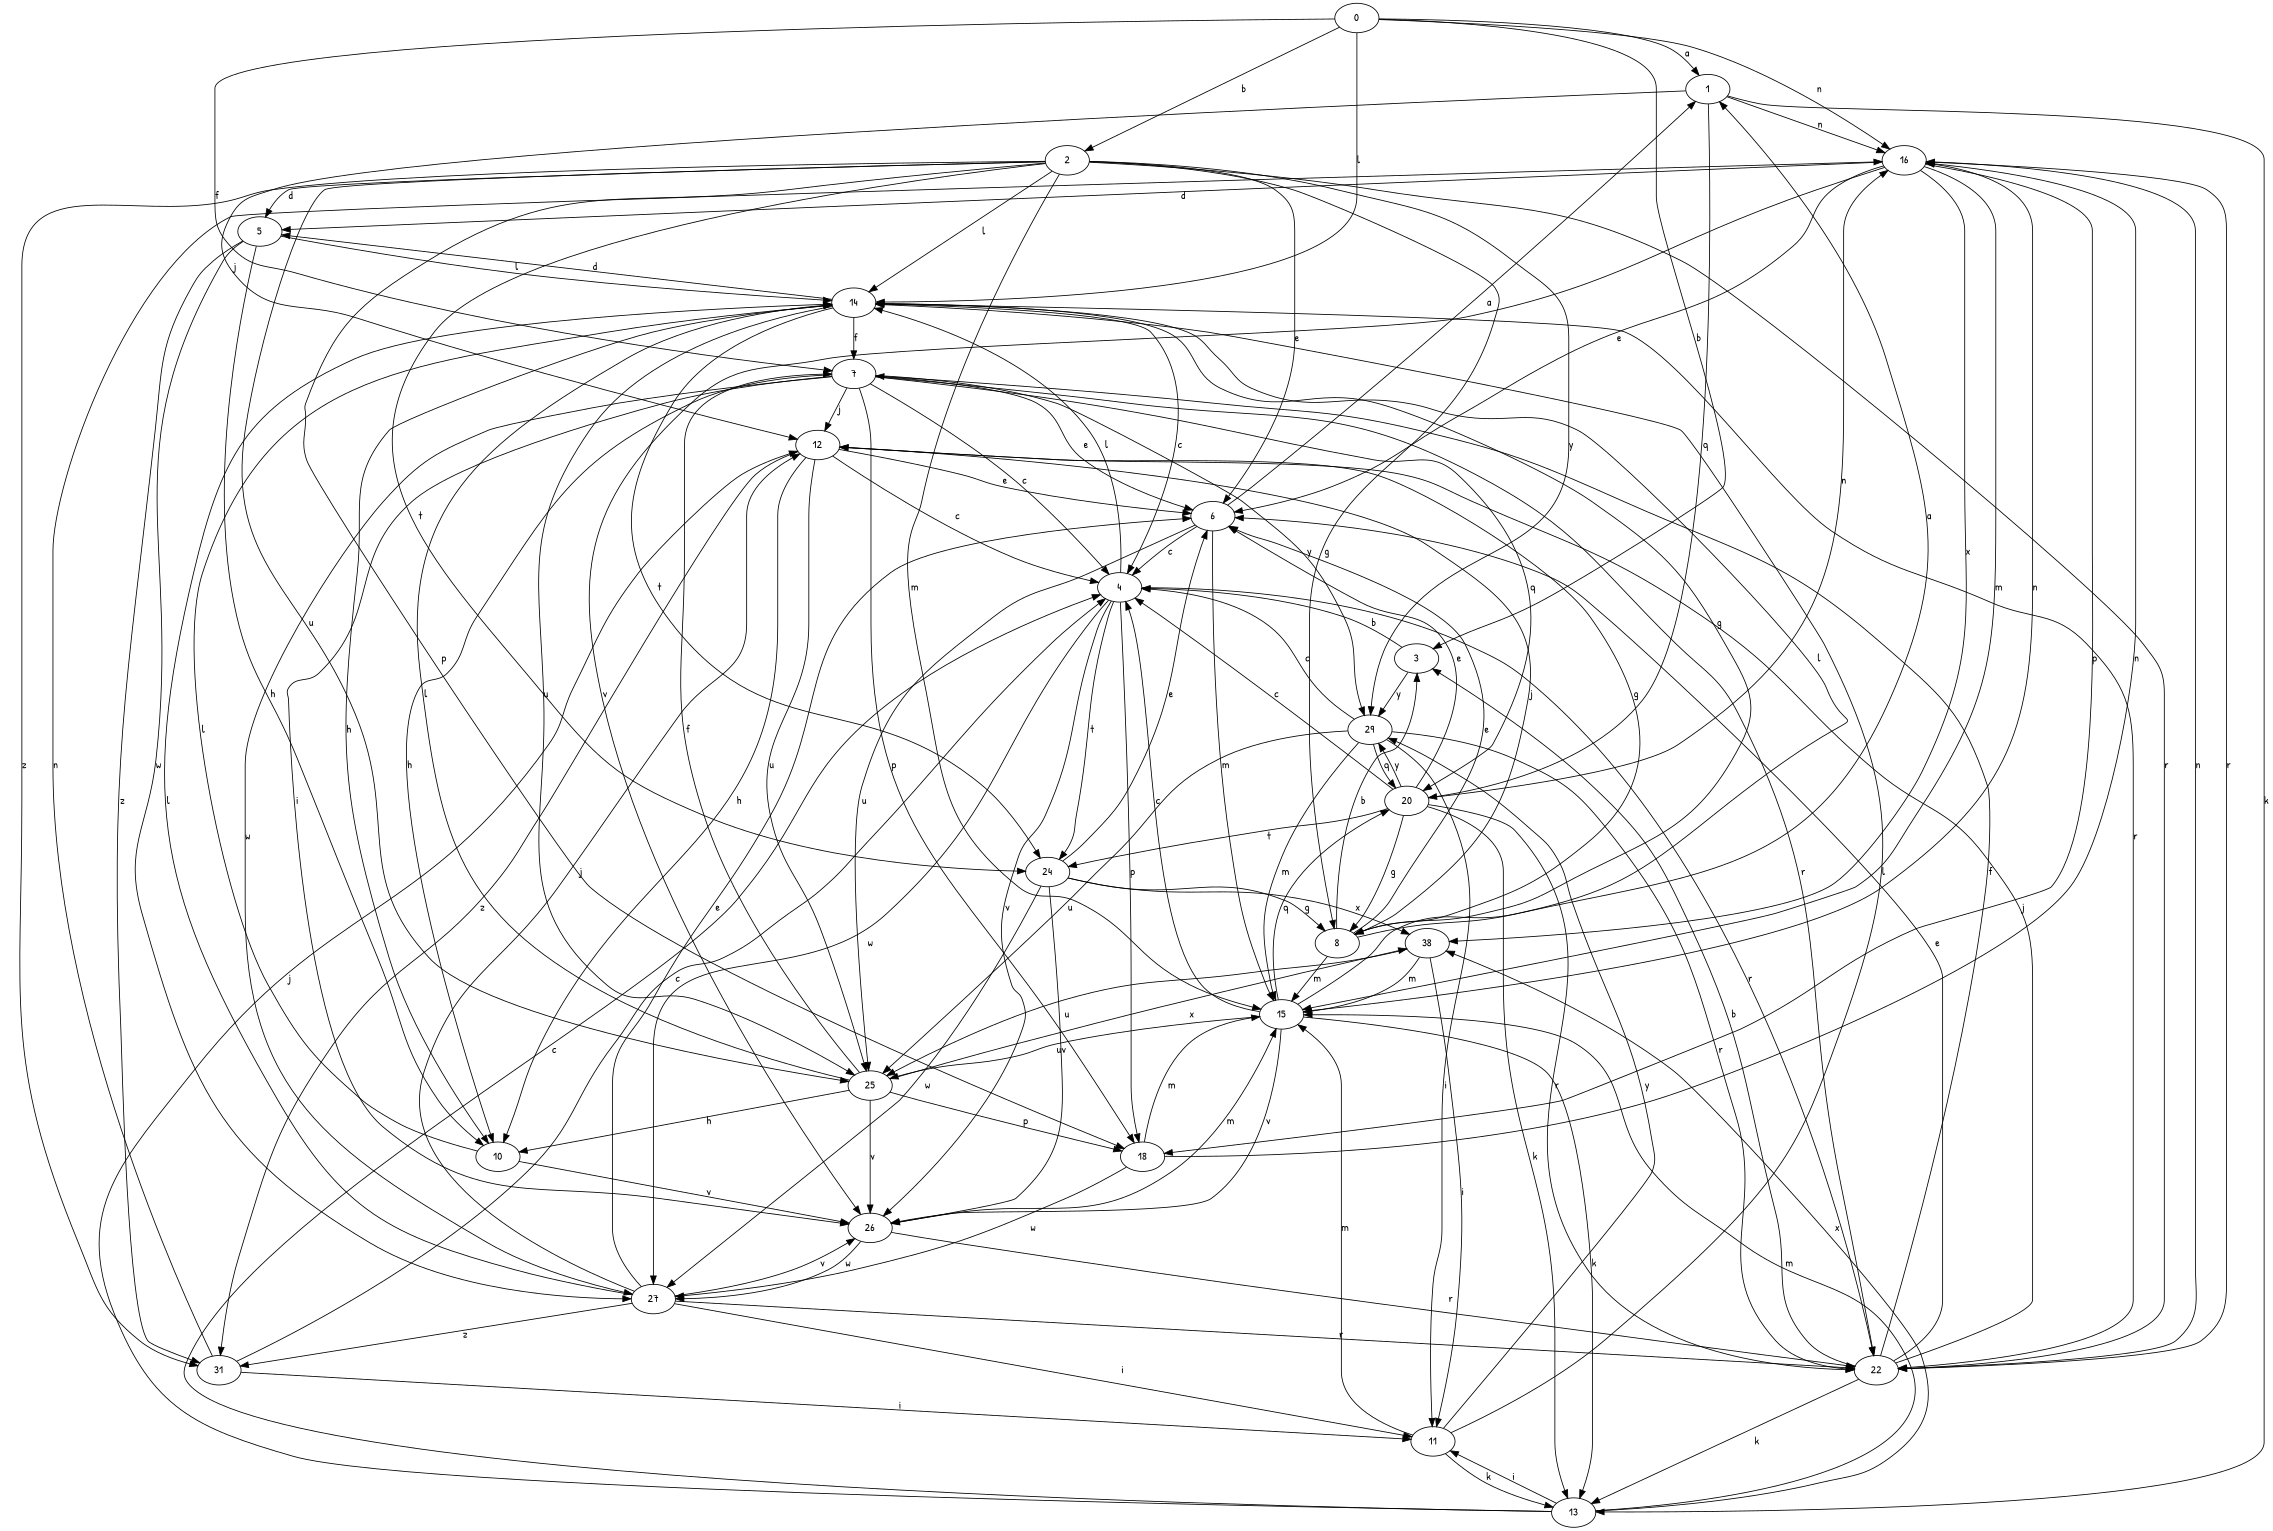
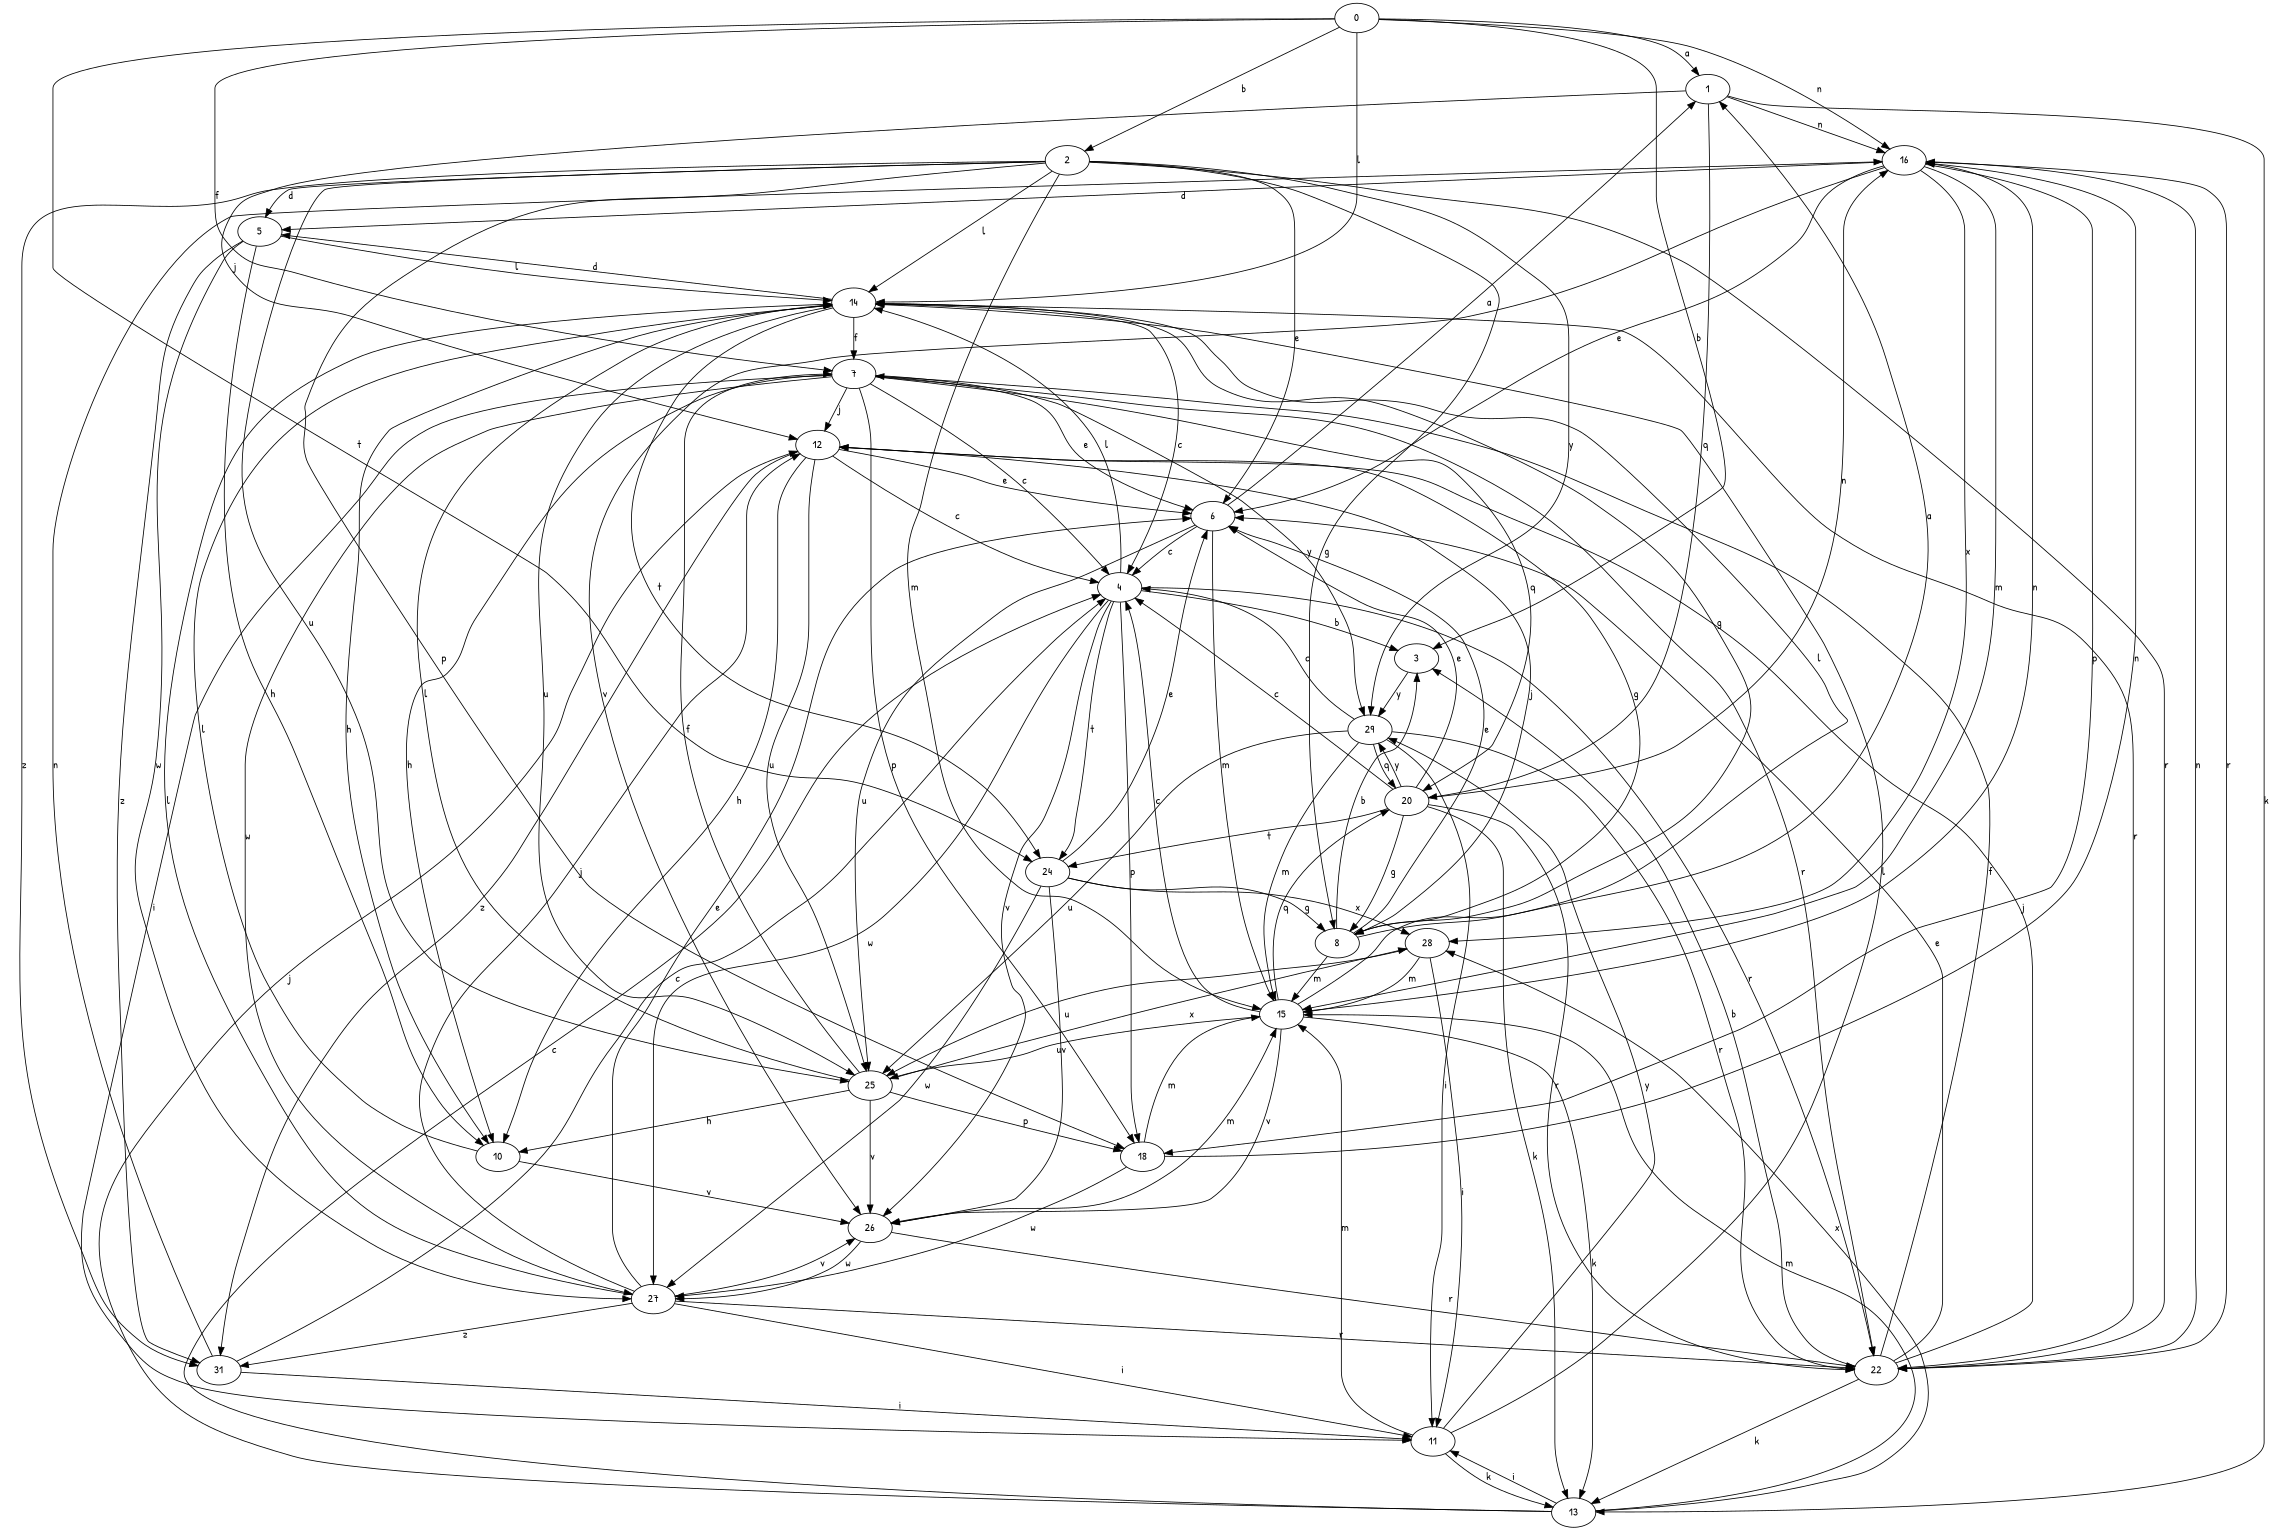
(396, 473) -> (53, 115)
(1281, 601) -> (1268, 611)
(296, 815) -> (88, 1284)
(1427, 943) -> (1427, 943)
